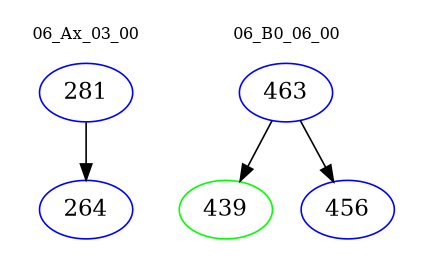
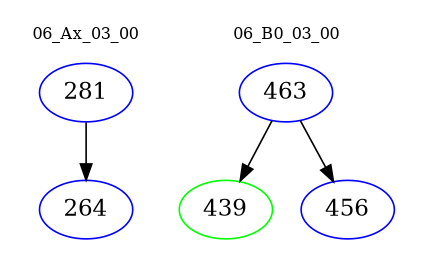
(287, 35) -> (287, 35)
